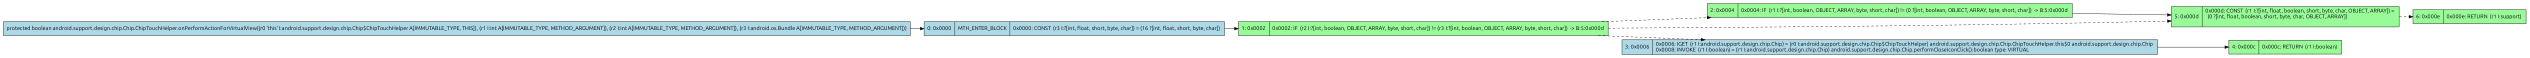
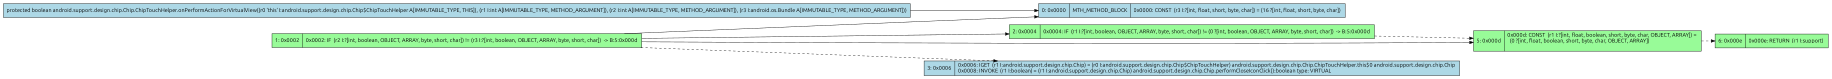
(2120, 14) -> (1422, 37)
(1655, 20) -> (824, 36)
(1888, 26) -> (1056, 43)
(982, 28) -> (1100, 10)
(1230, 29) -> (829, 25)
(2285, 47) -> none
